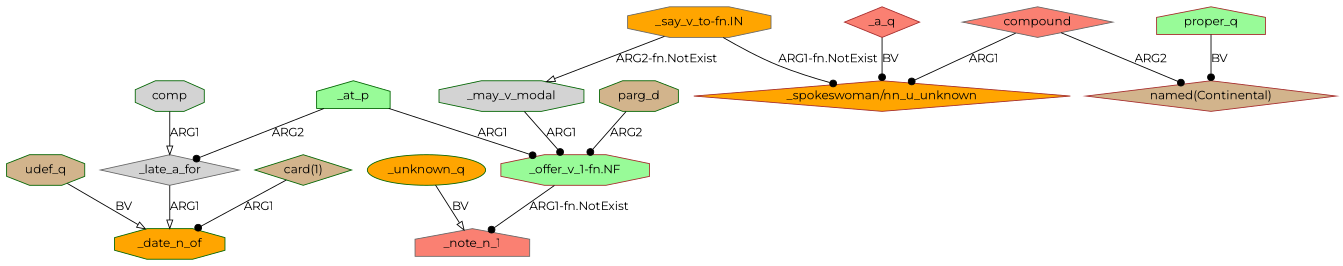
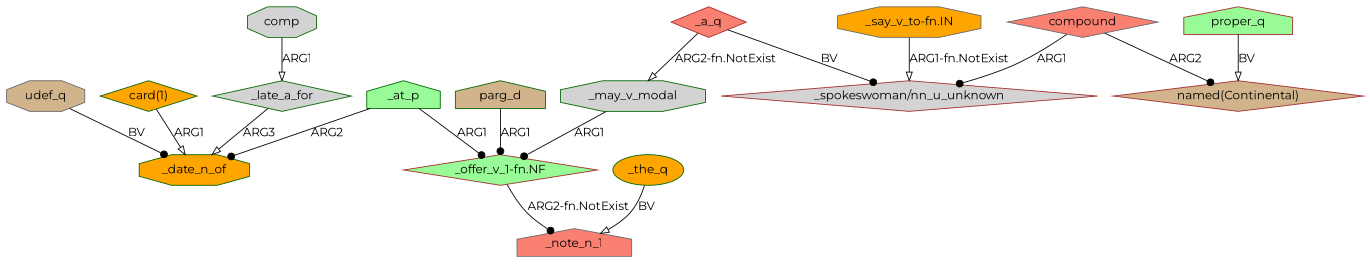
(1211, 54) -> (1238, 53)
(610, 57) -> (676, 54)
(775, 64) -> (909, 55)
(639, 96) -> (500, 96)
(882, 96) -> (909, 96)
(262, 133) -> (302, 132)
(627, 133) -> (516, 133)
(46, 170) -> (46, 96)
(170, 170) -> (282, 96)
(303, 170) -> (149, 96)
(426, 170) -> (648, 170)
(575, 170) -> (500, 170)
(244, 203) -> (168, 128)
(103, 204) -> (115, 131)
(185, 207) -> (259, 133)
(579, 207) -> (579, 207)
